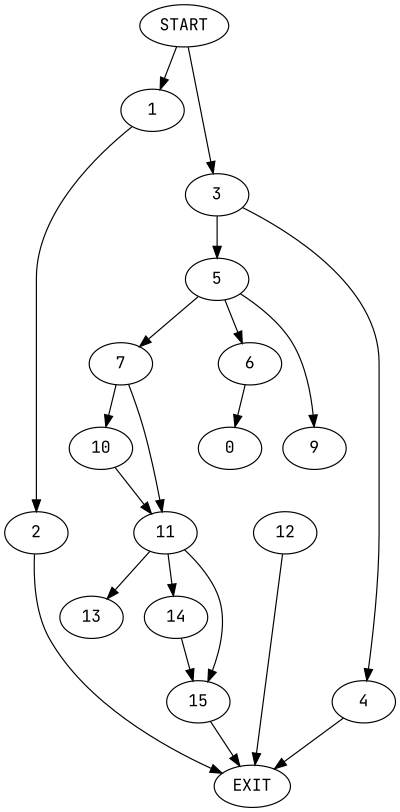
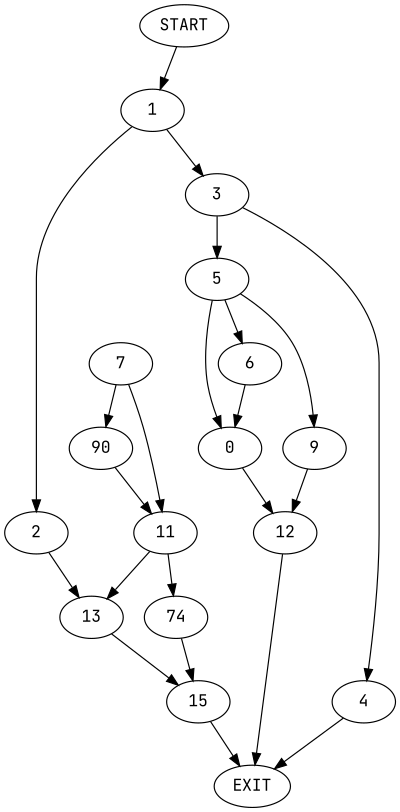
(200, 105) -> (181, 148)
(173, 318) -> (206, 359)
(101, 448) -> (101, 448)
none -> (302, 485)
none -> (254, 486)
(221, 605) -> (140, 656)
(176, 617) -> (176, 617)
(88, 687) -> (61, 570)
